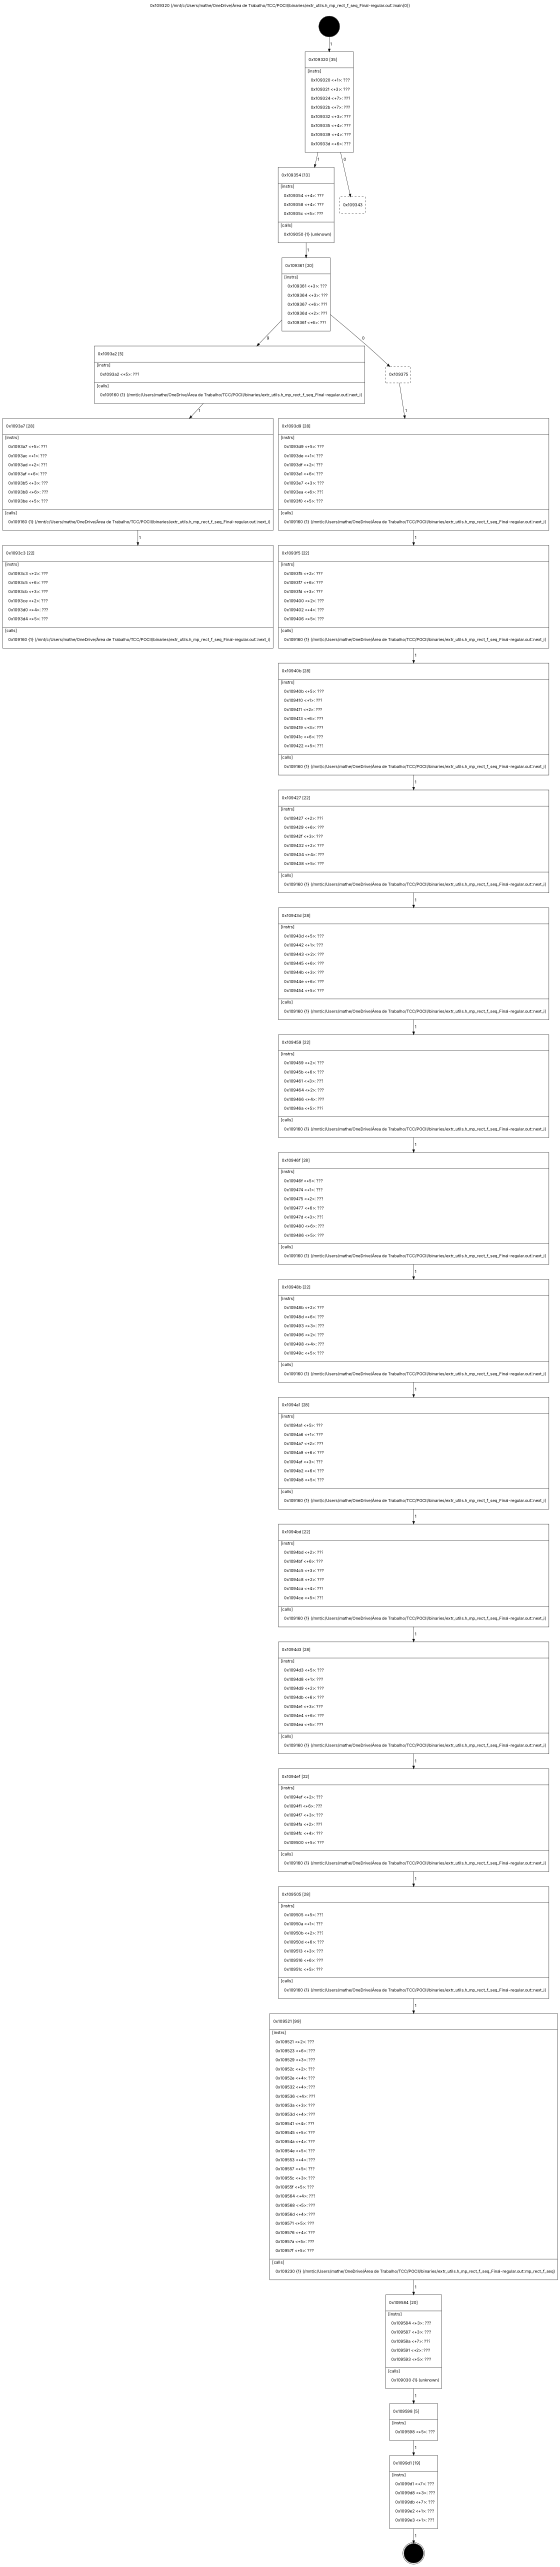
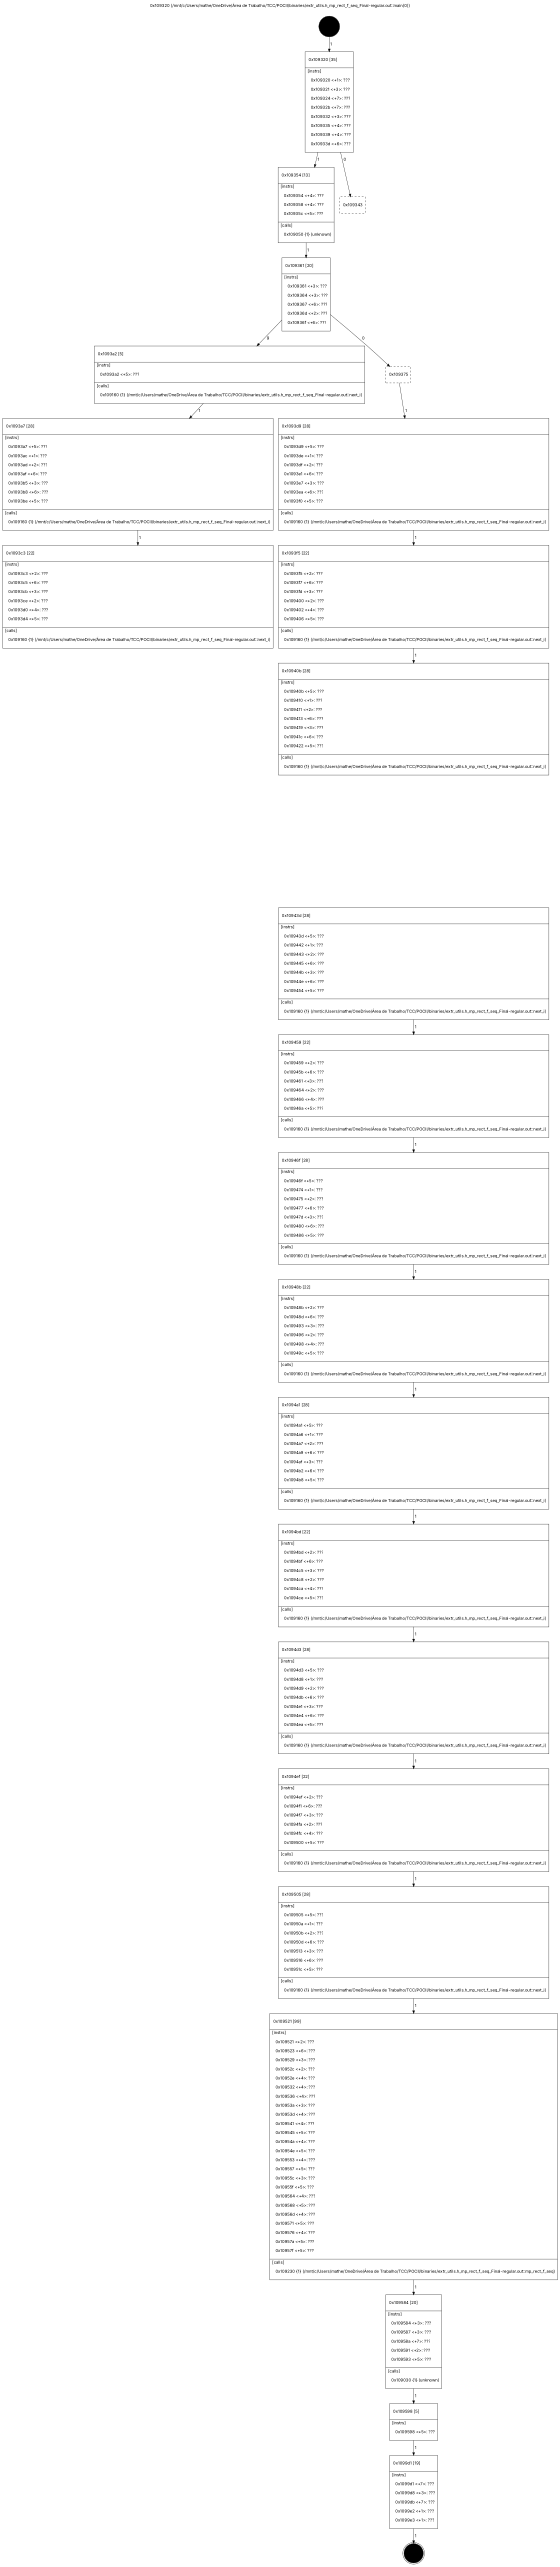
(414, 841) -> none
